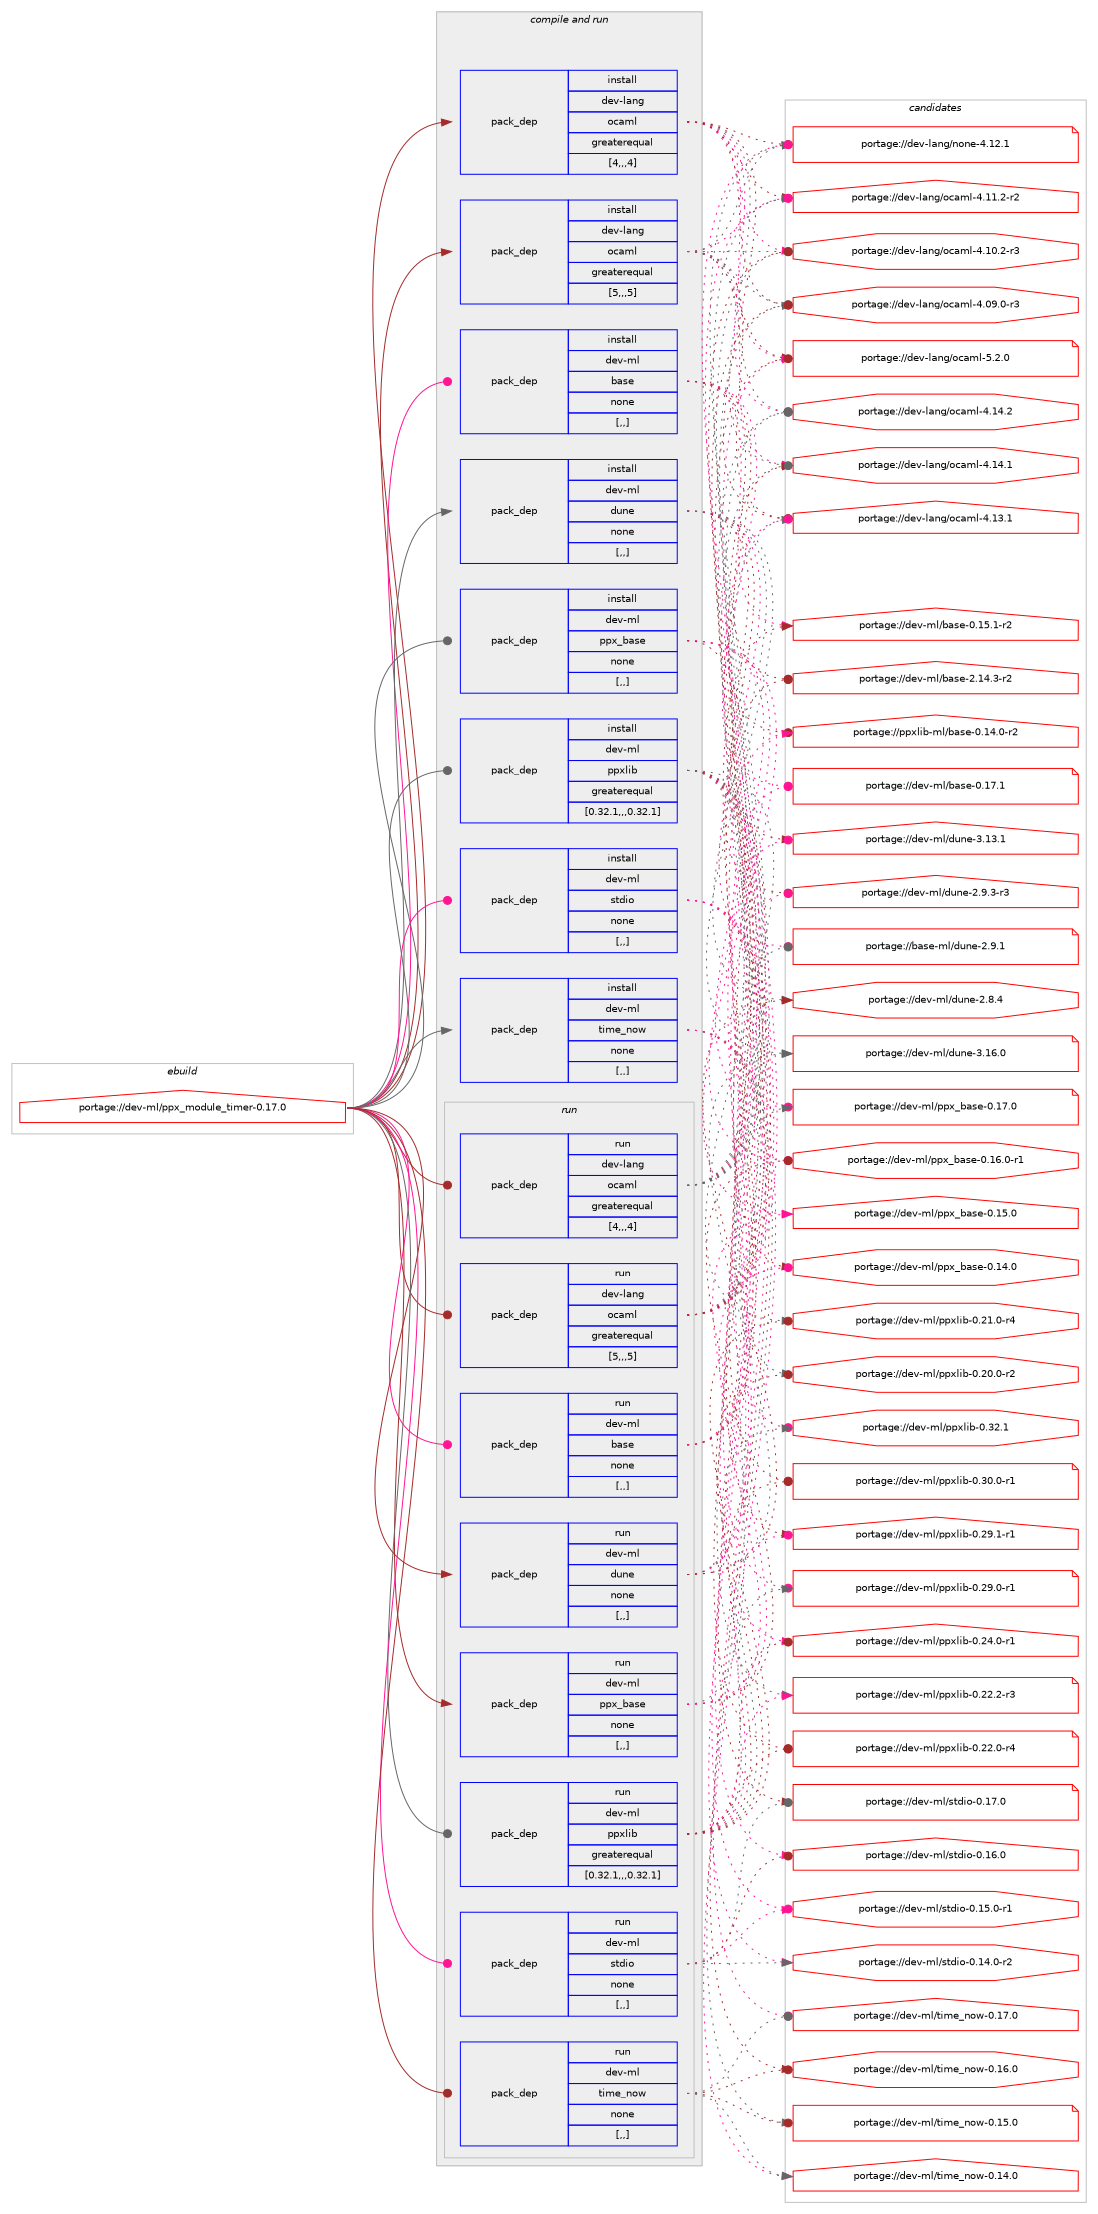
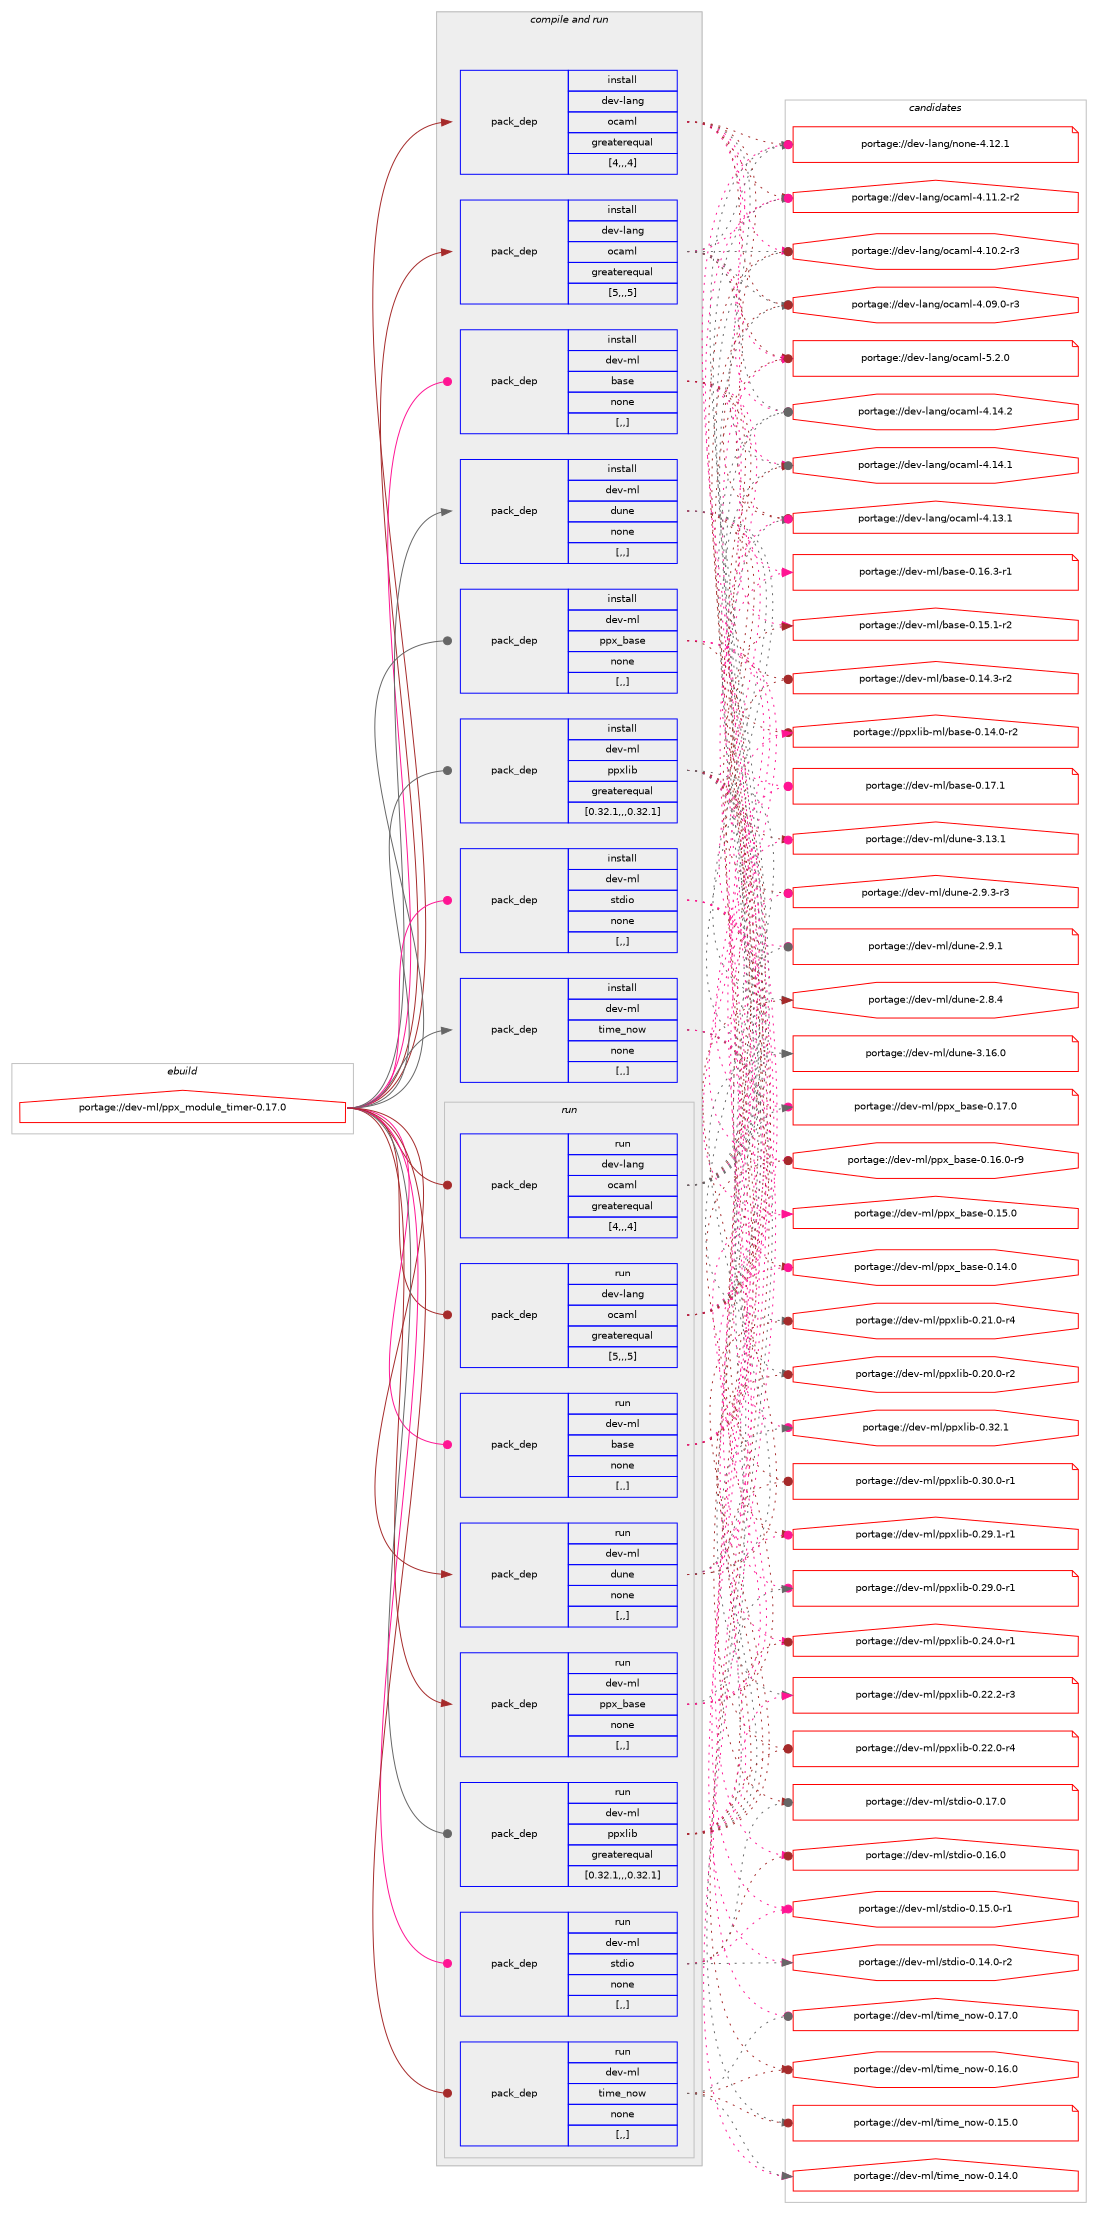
none -> (936, 572)
(936, 679) -> (936, 679)
(936, 947) -> (936, 947)
(936, 1161) -> (936, 1161)
